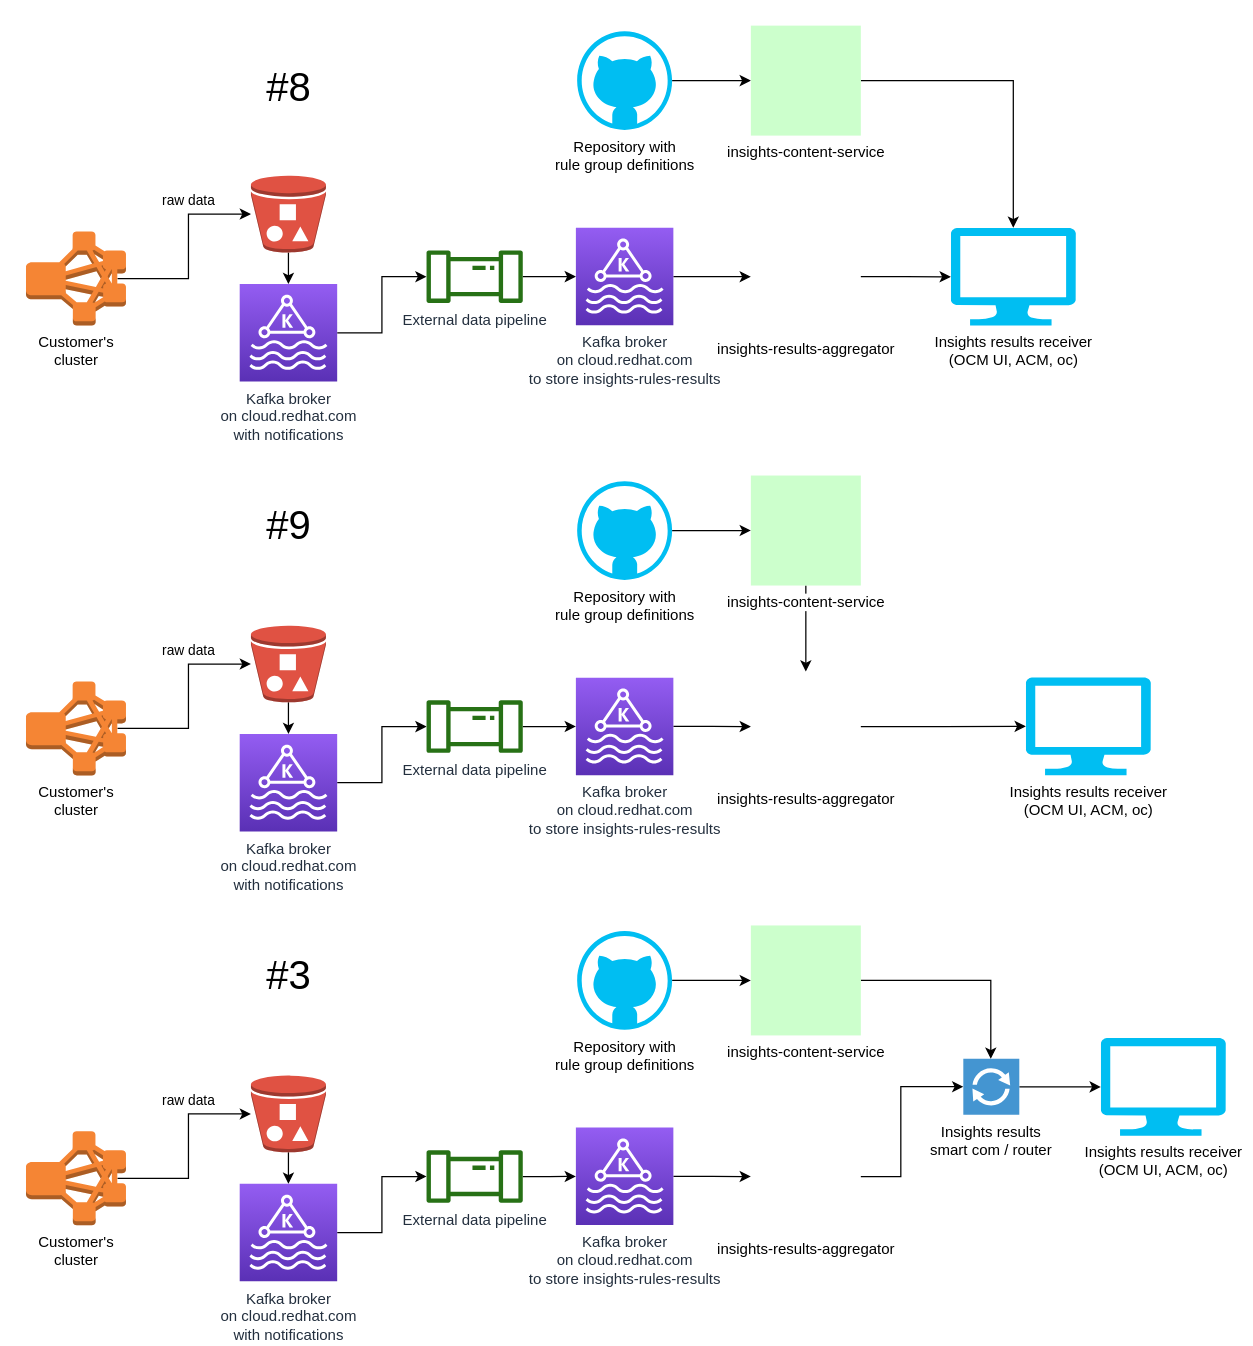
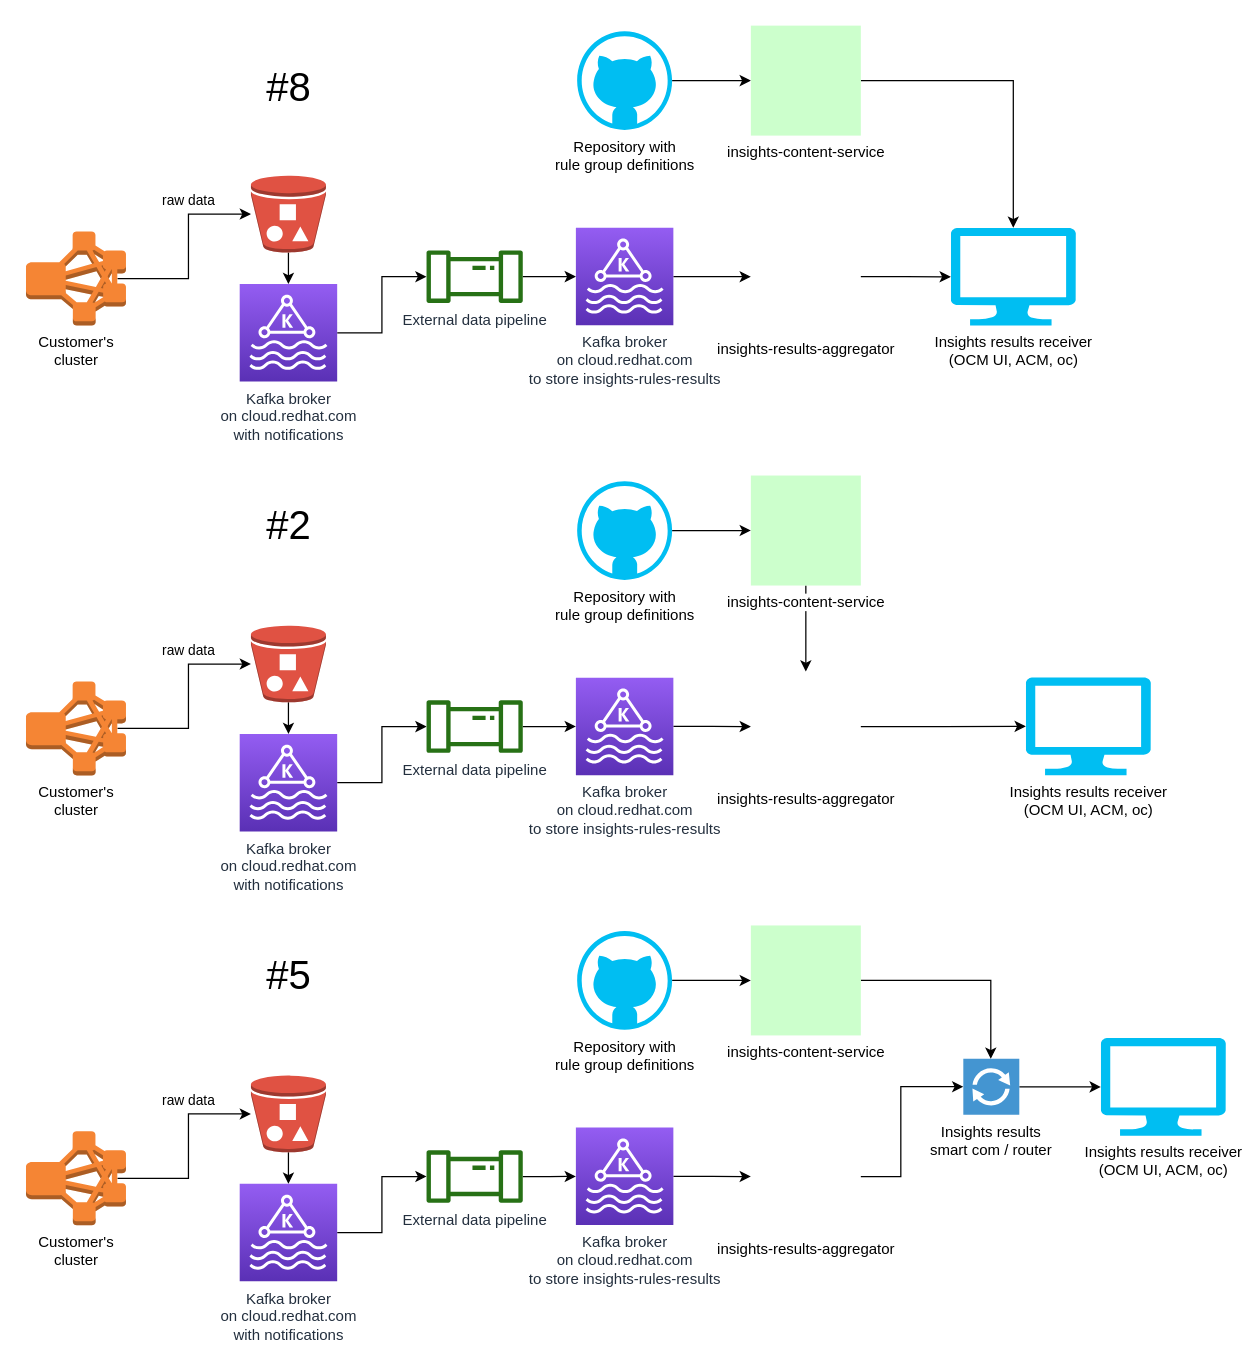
(289, 526) -> (289, 526)
(289, 976) -> (289, 976)
